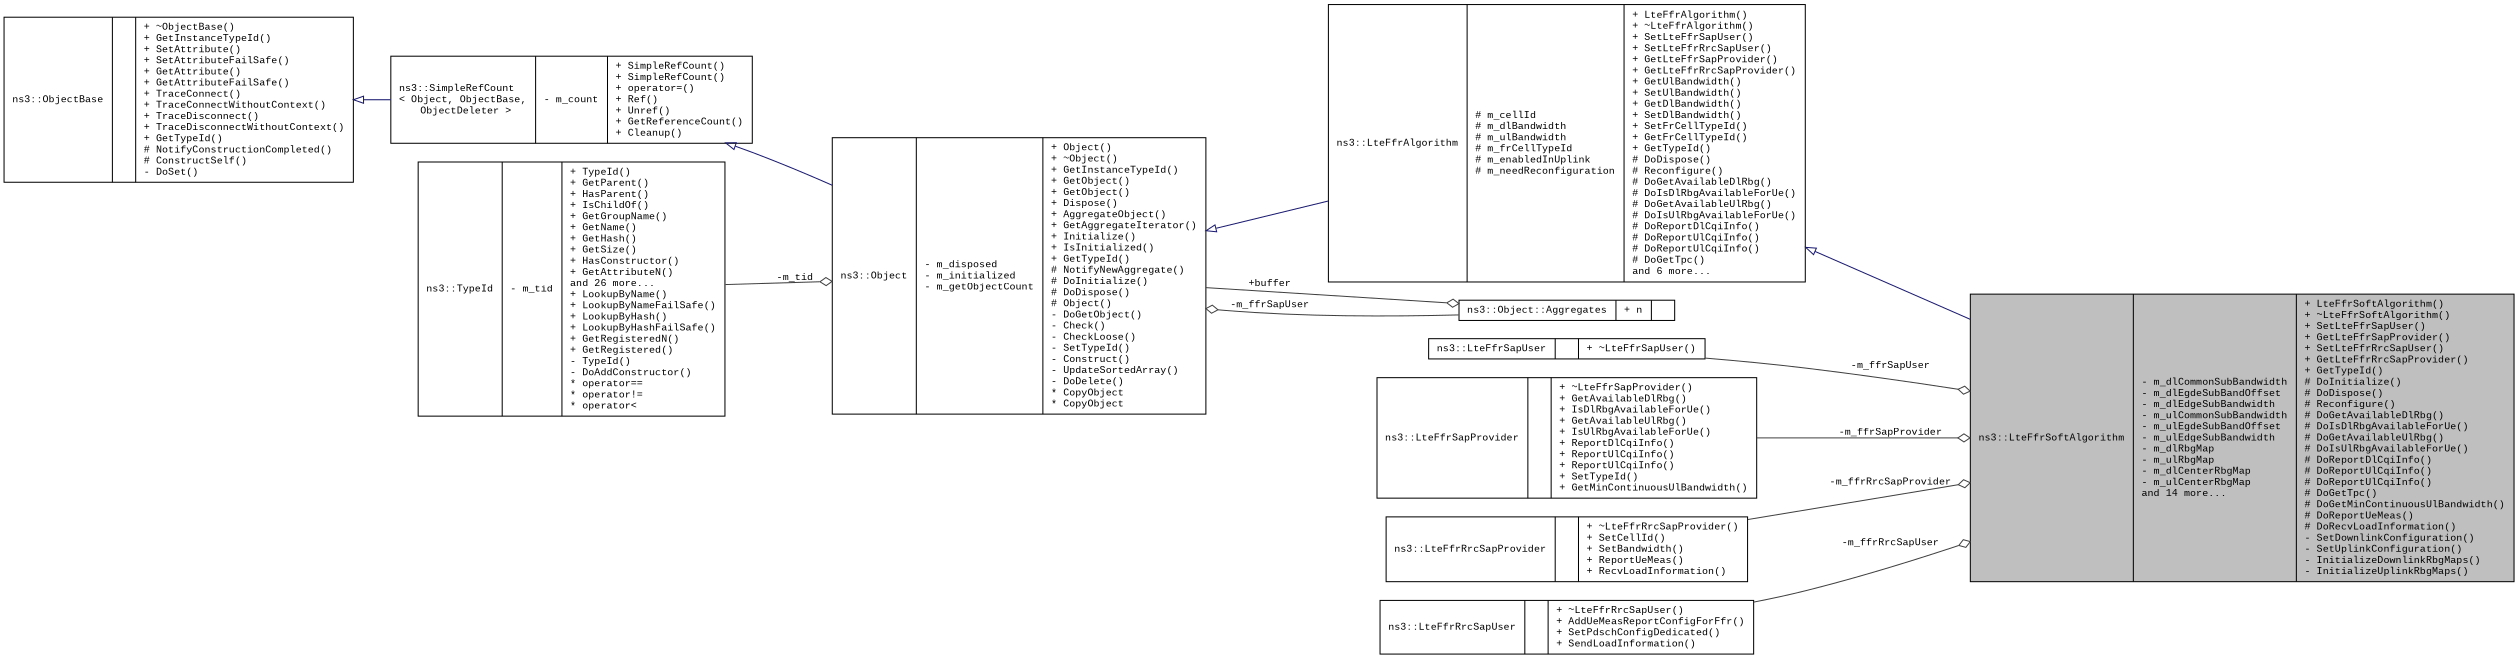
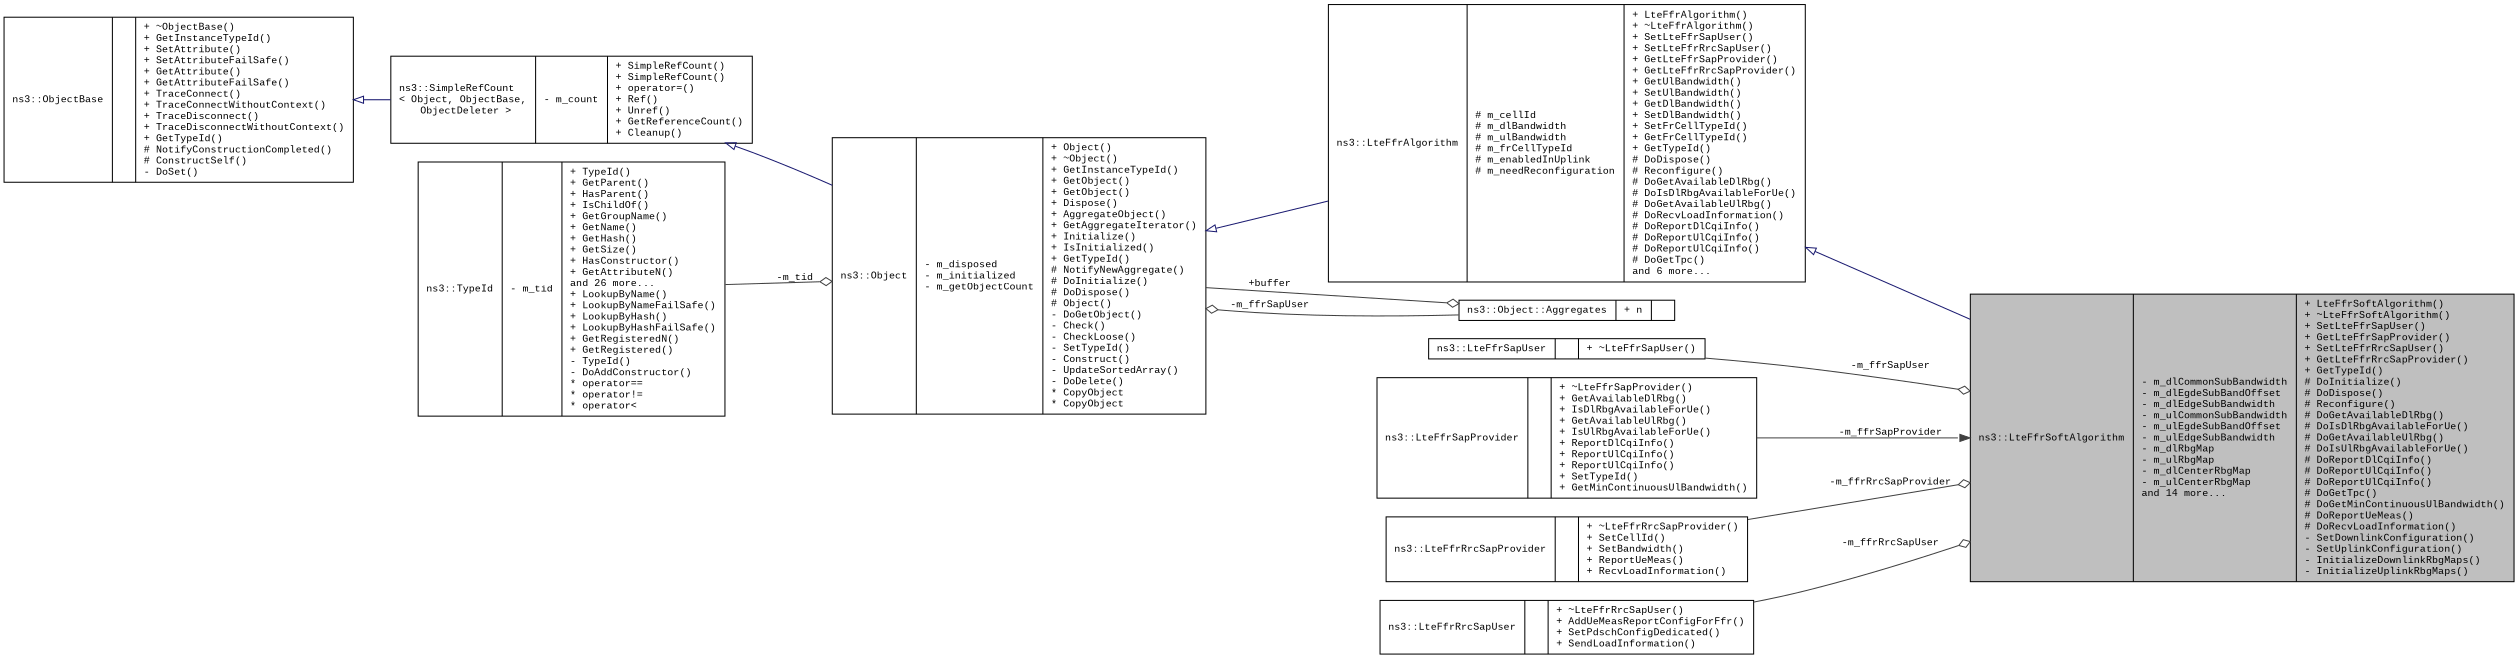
(1715, 215) -> (1709, 215)
(1857, 438) -> (1857, 438)
